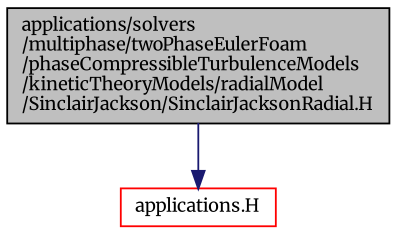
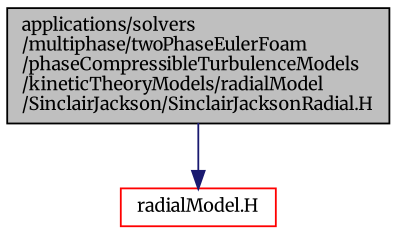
(198, 207) -> (198, 207)
